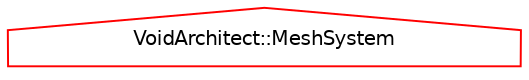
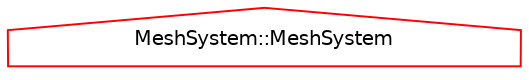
(264, 40) -> (264, 40)
